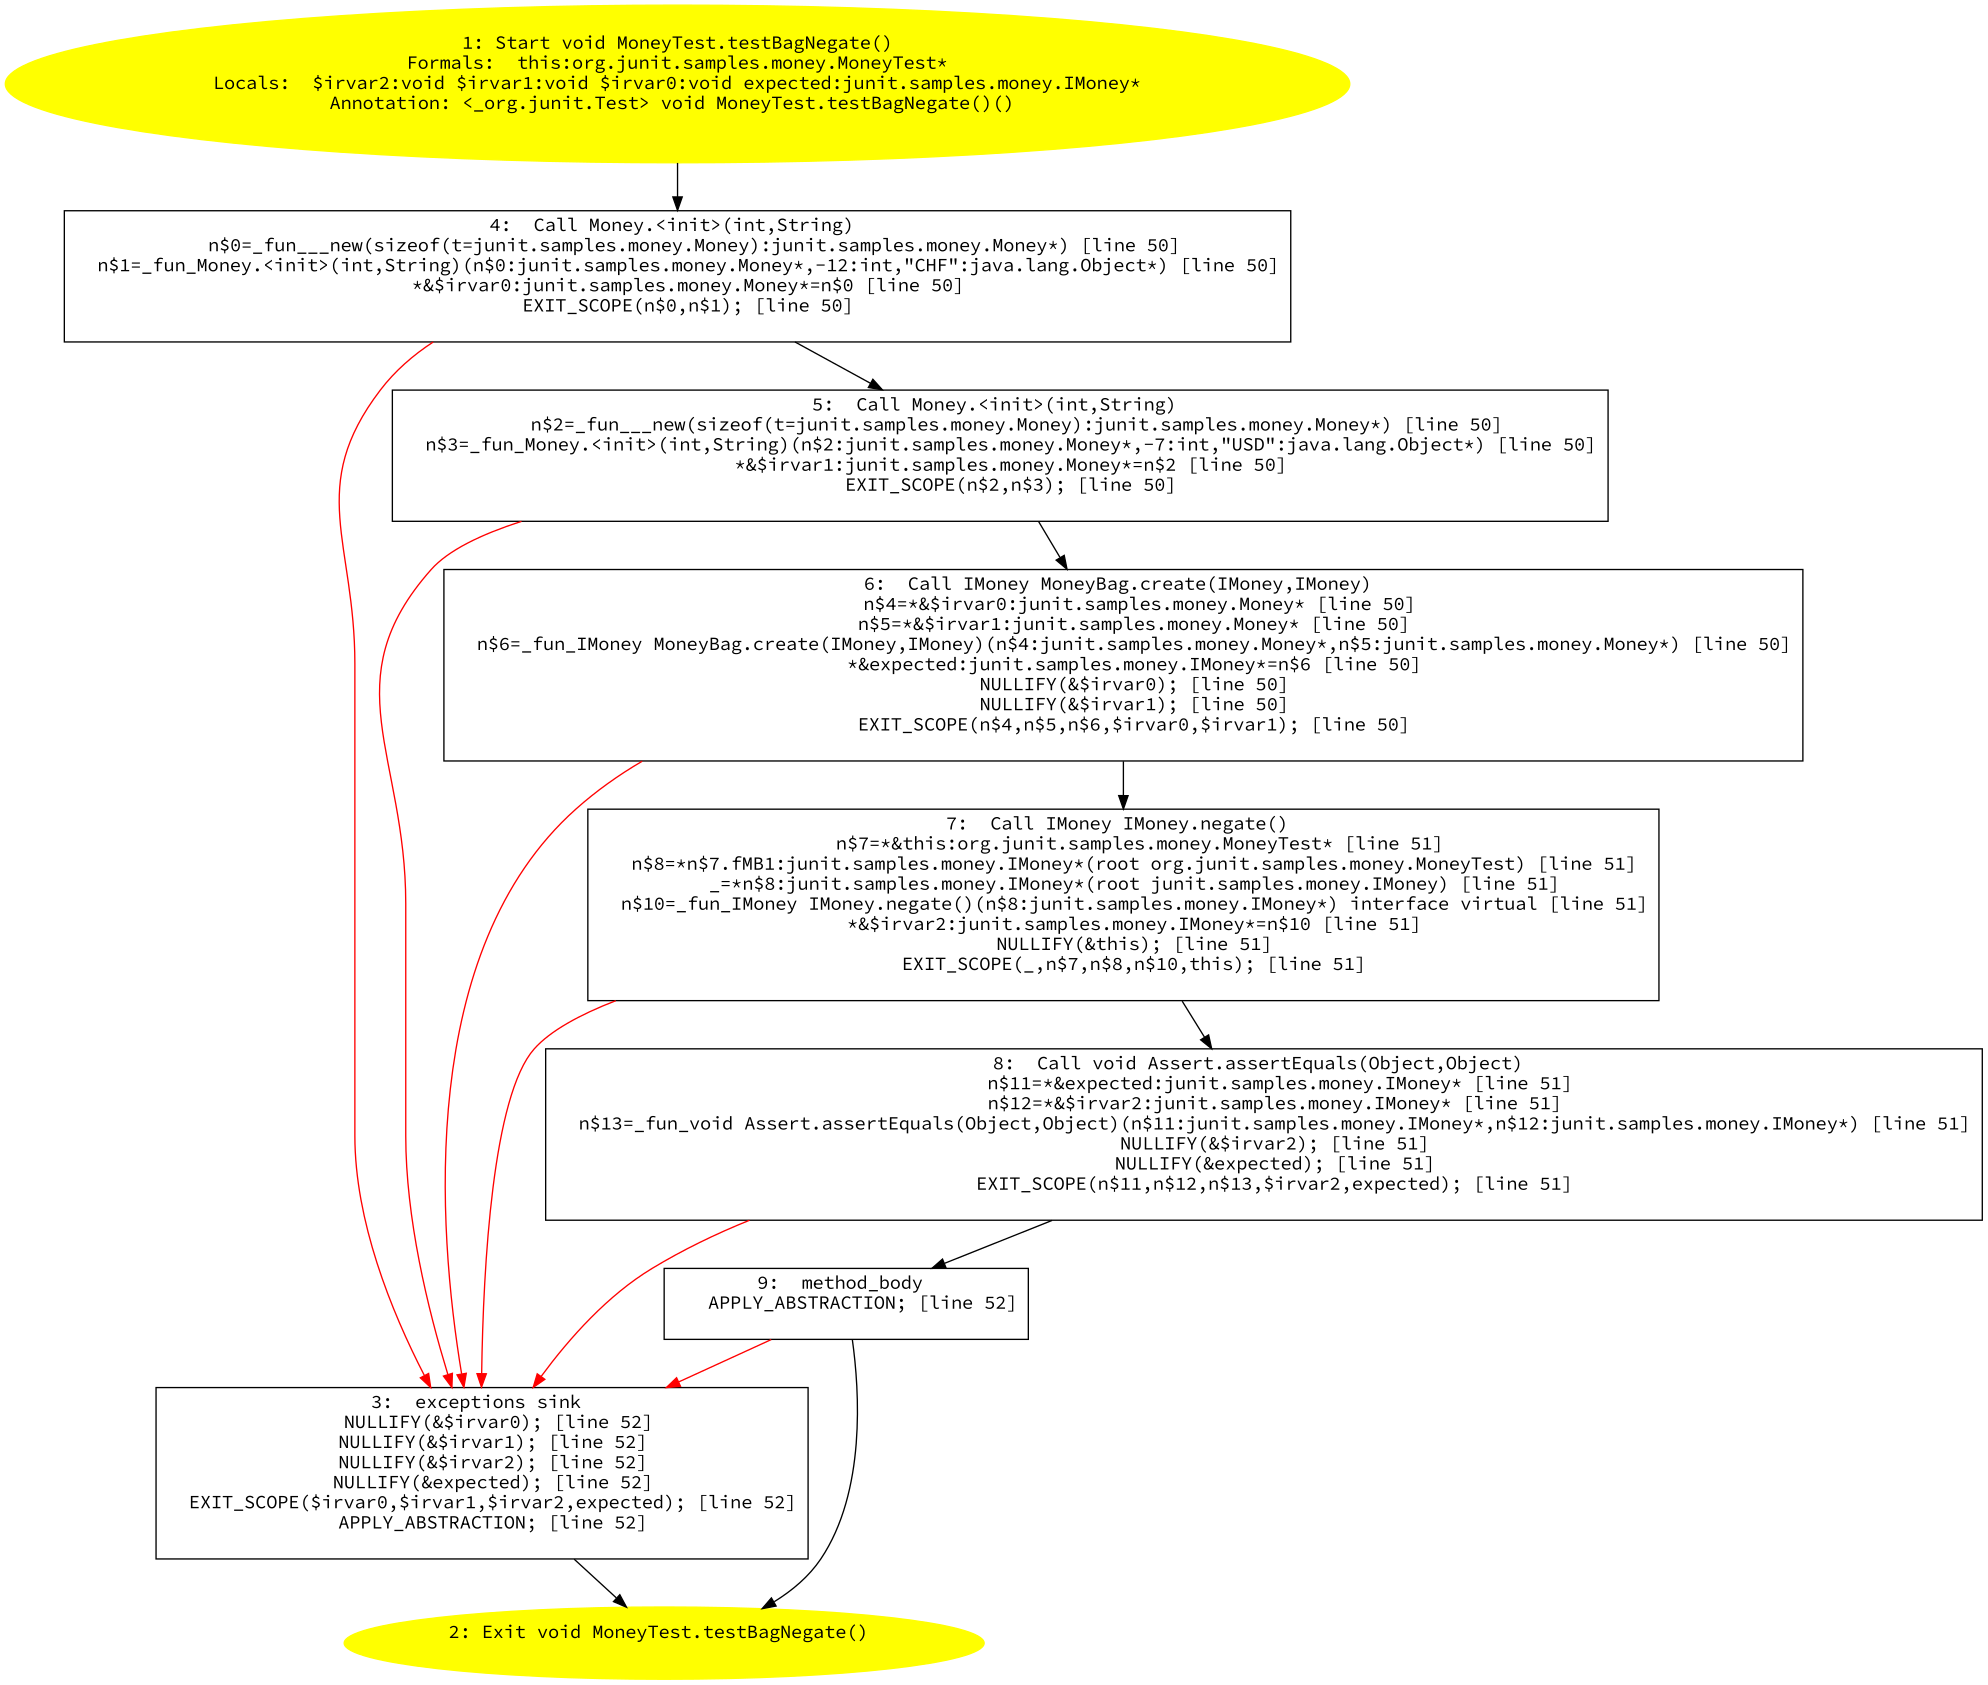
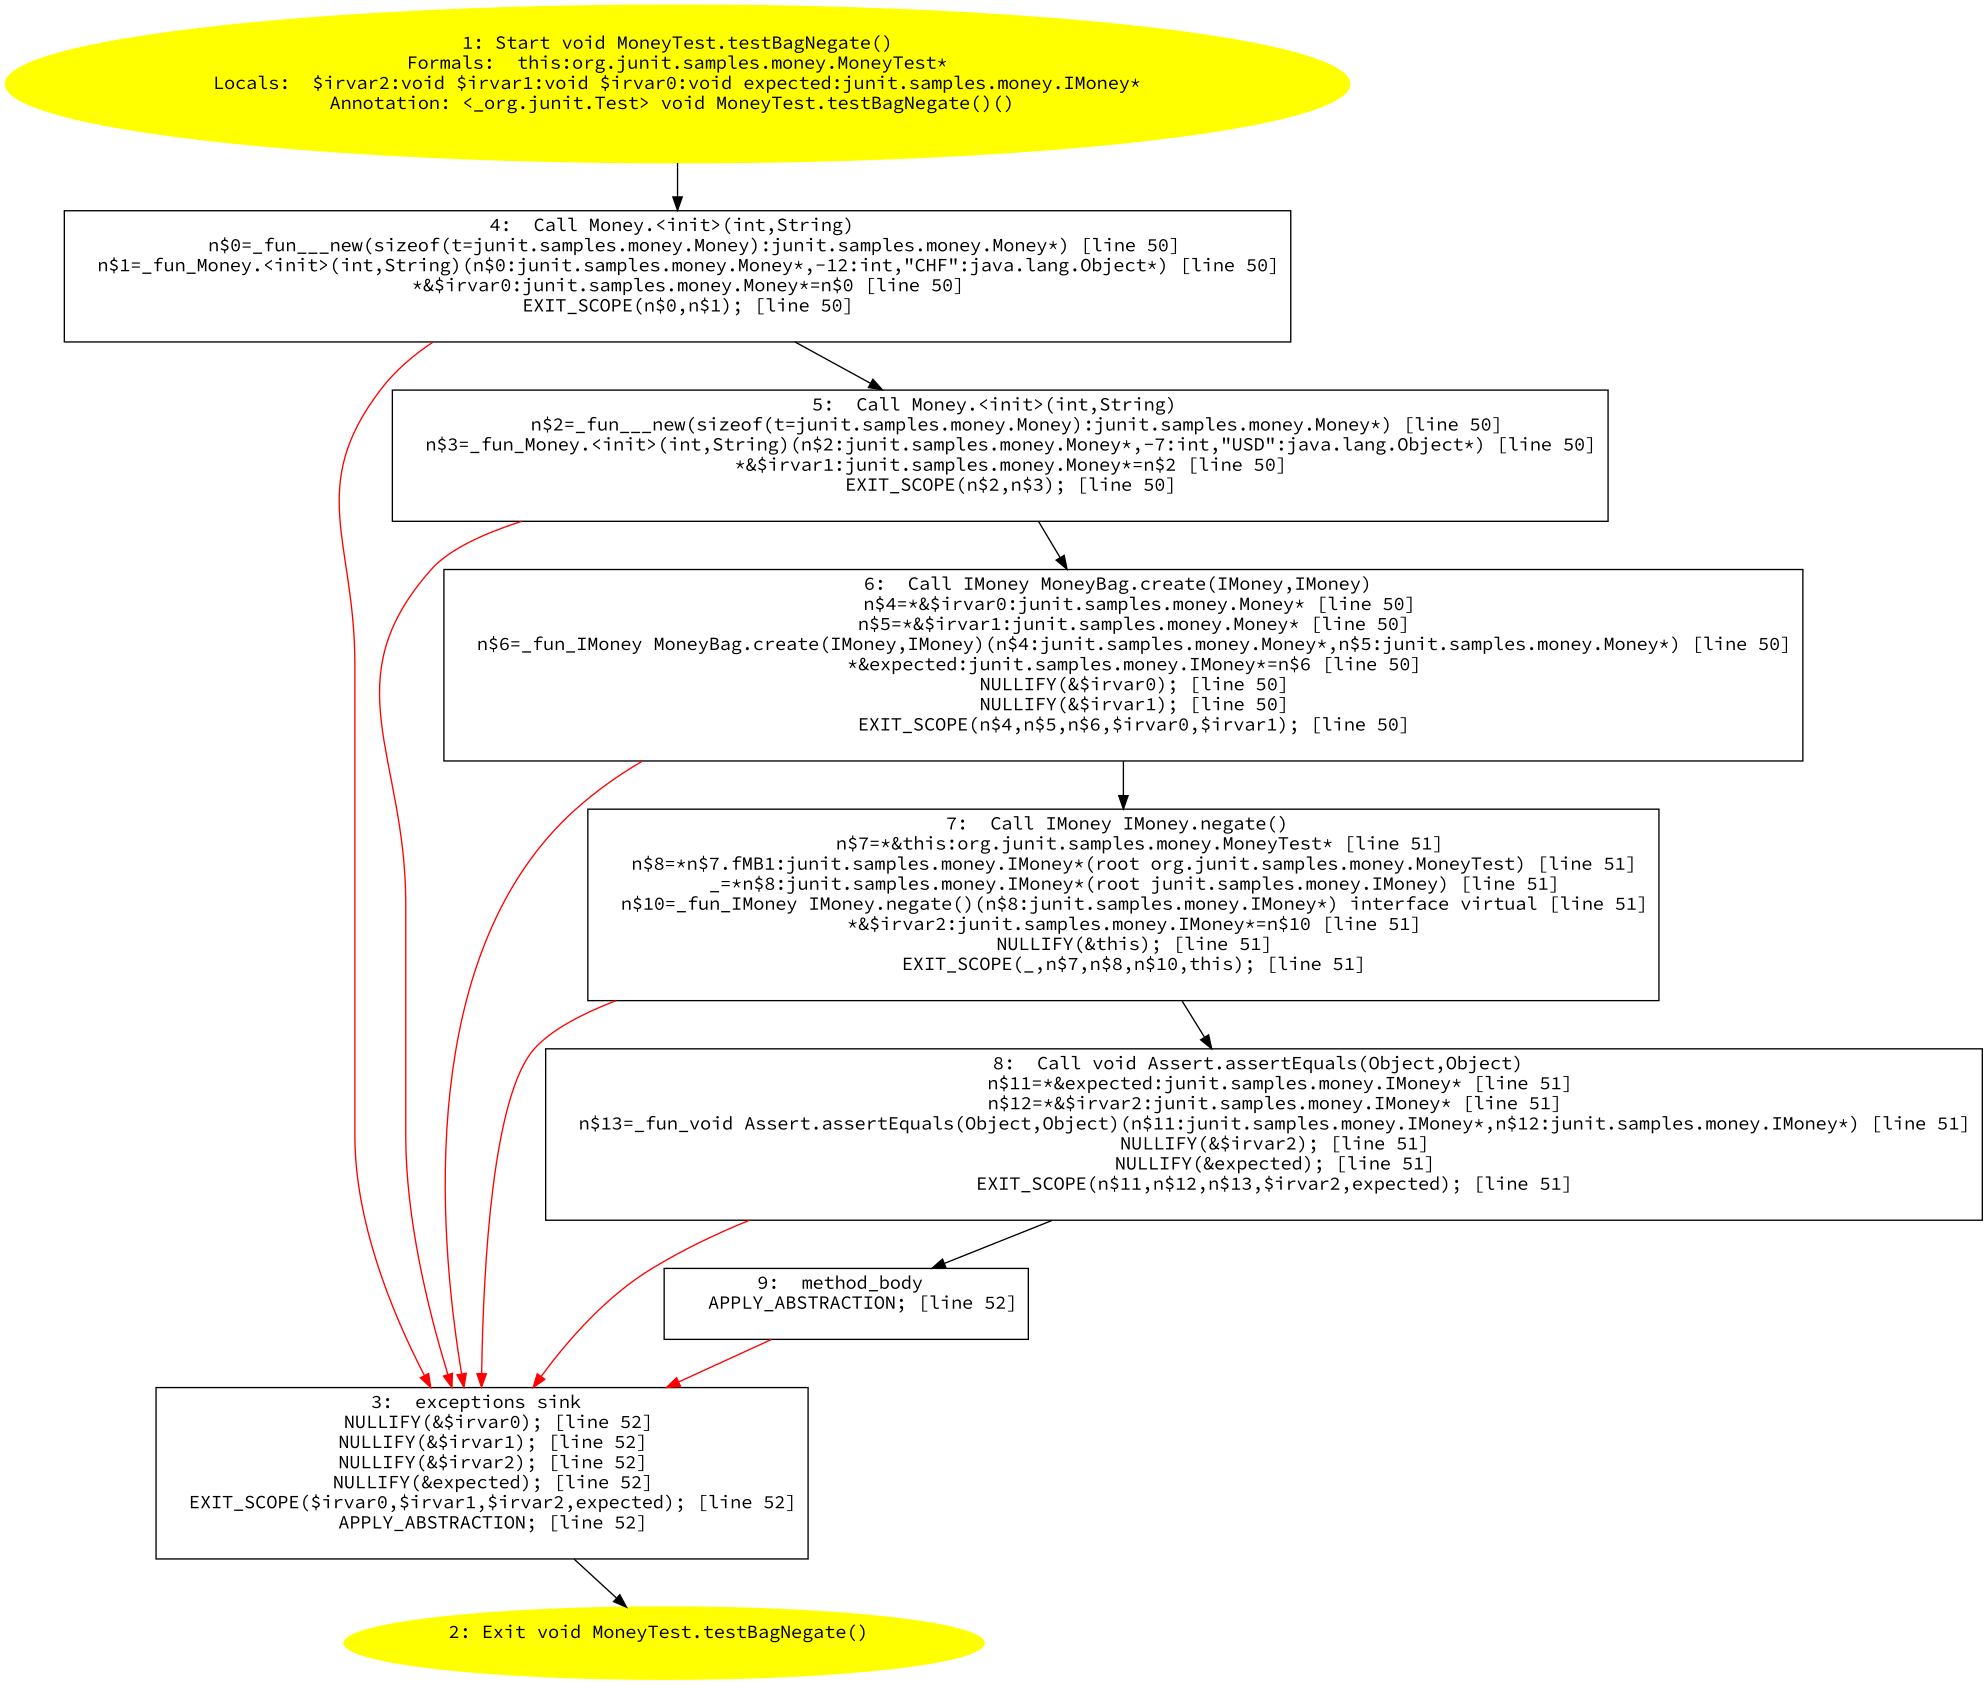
(850, 1484) -> none
